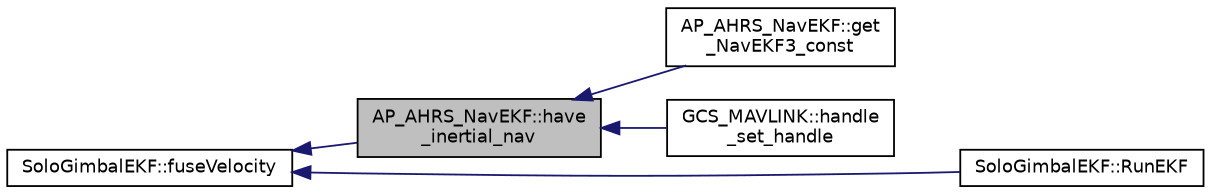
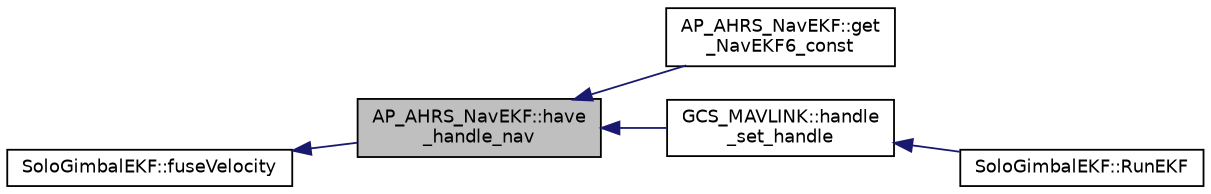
(781, 37) -> (781, 37)
(479, 128) -> (479, 128)
(635, 176) -> (936, 149)
